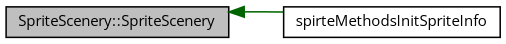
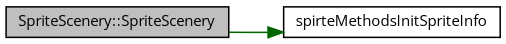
(264, 12) -> (248, 32)
